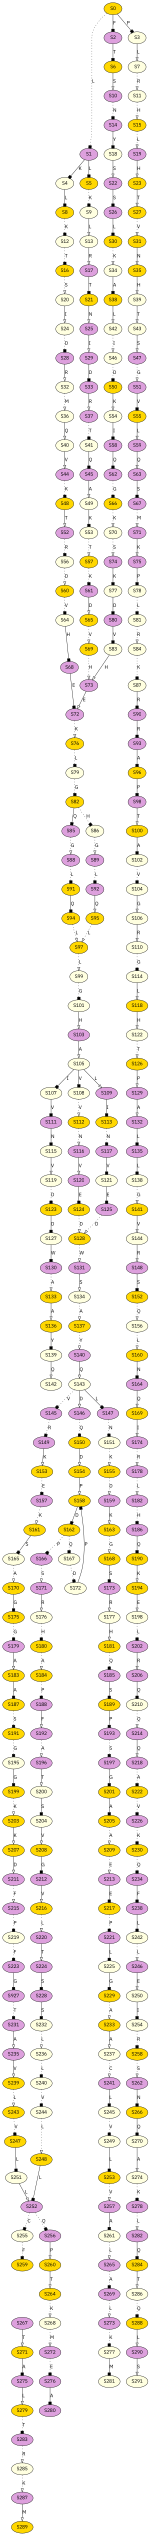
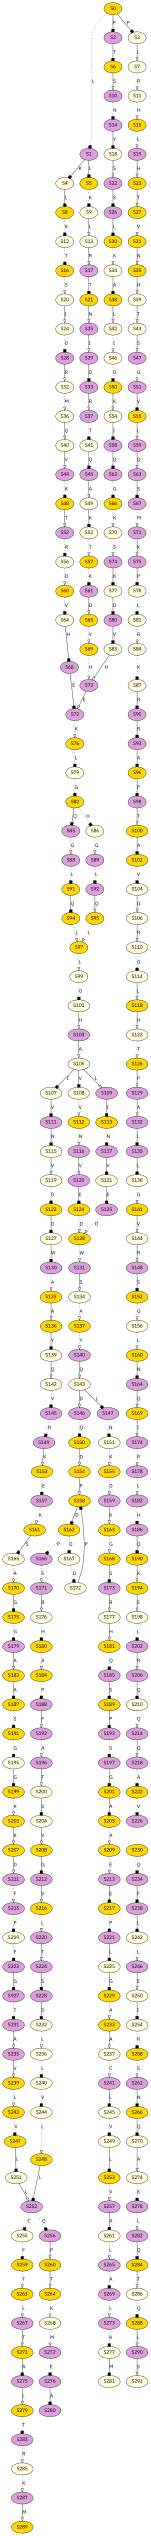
(137, 860) -> (137, 860)
(66, 1398) -> (51, 1397)
(137, 1834) -> none
none -> (22, 2294)
